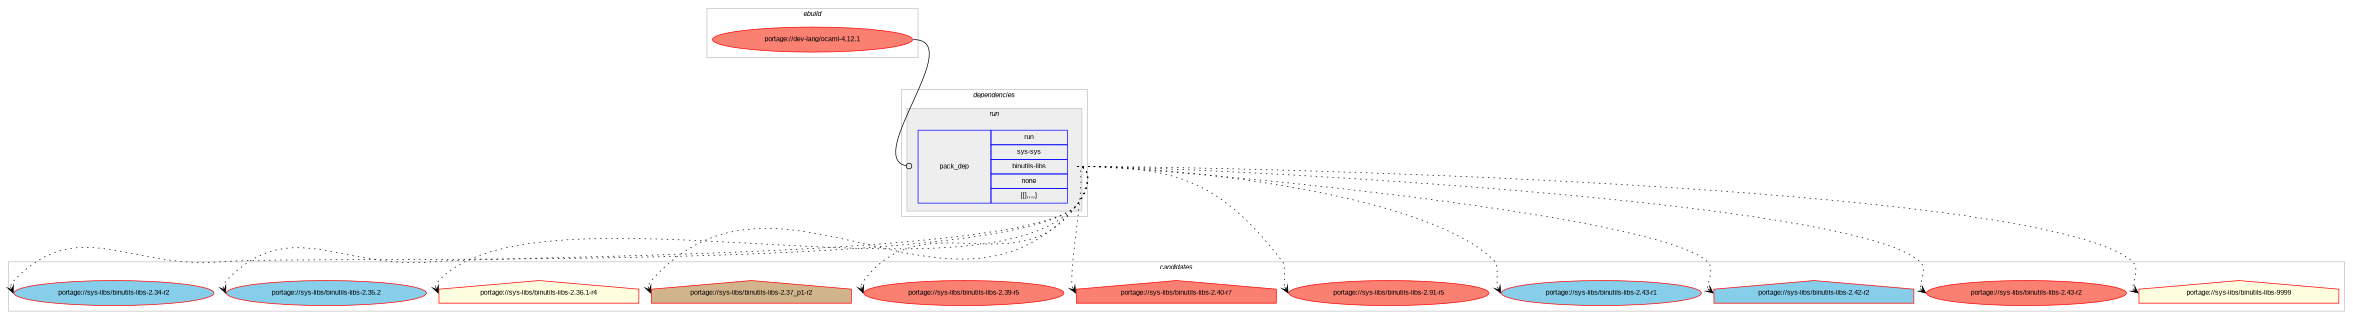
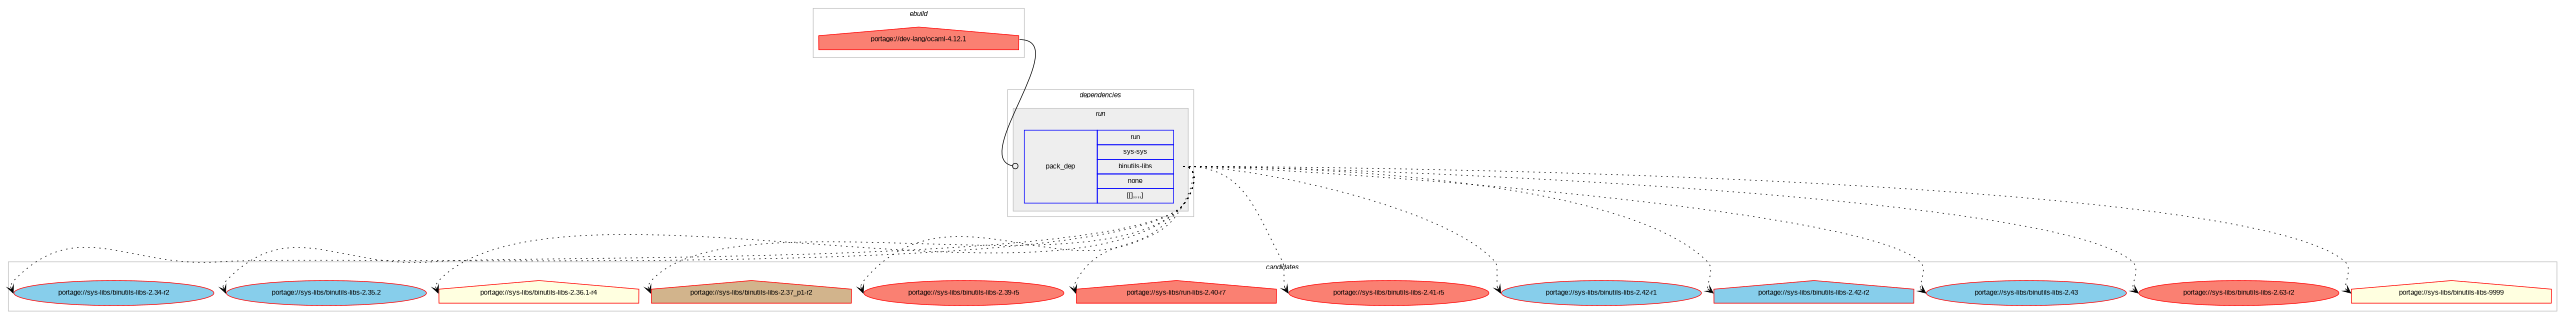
(812, 40) -> (919, 40)
(1176, 293) -> (1176, 293)
(1389, 293) -> (1389, 293)
(1601, 293) -> (1601, 293)
none -> (2026, 293)
(2026, 293) -> (2239, 293)
